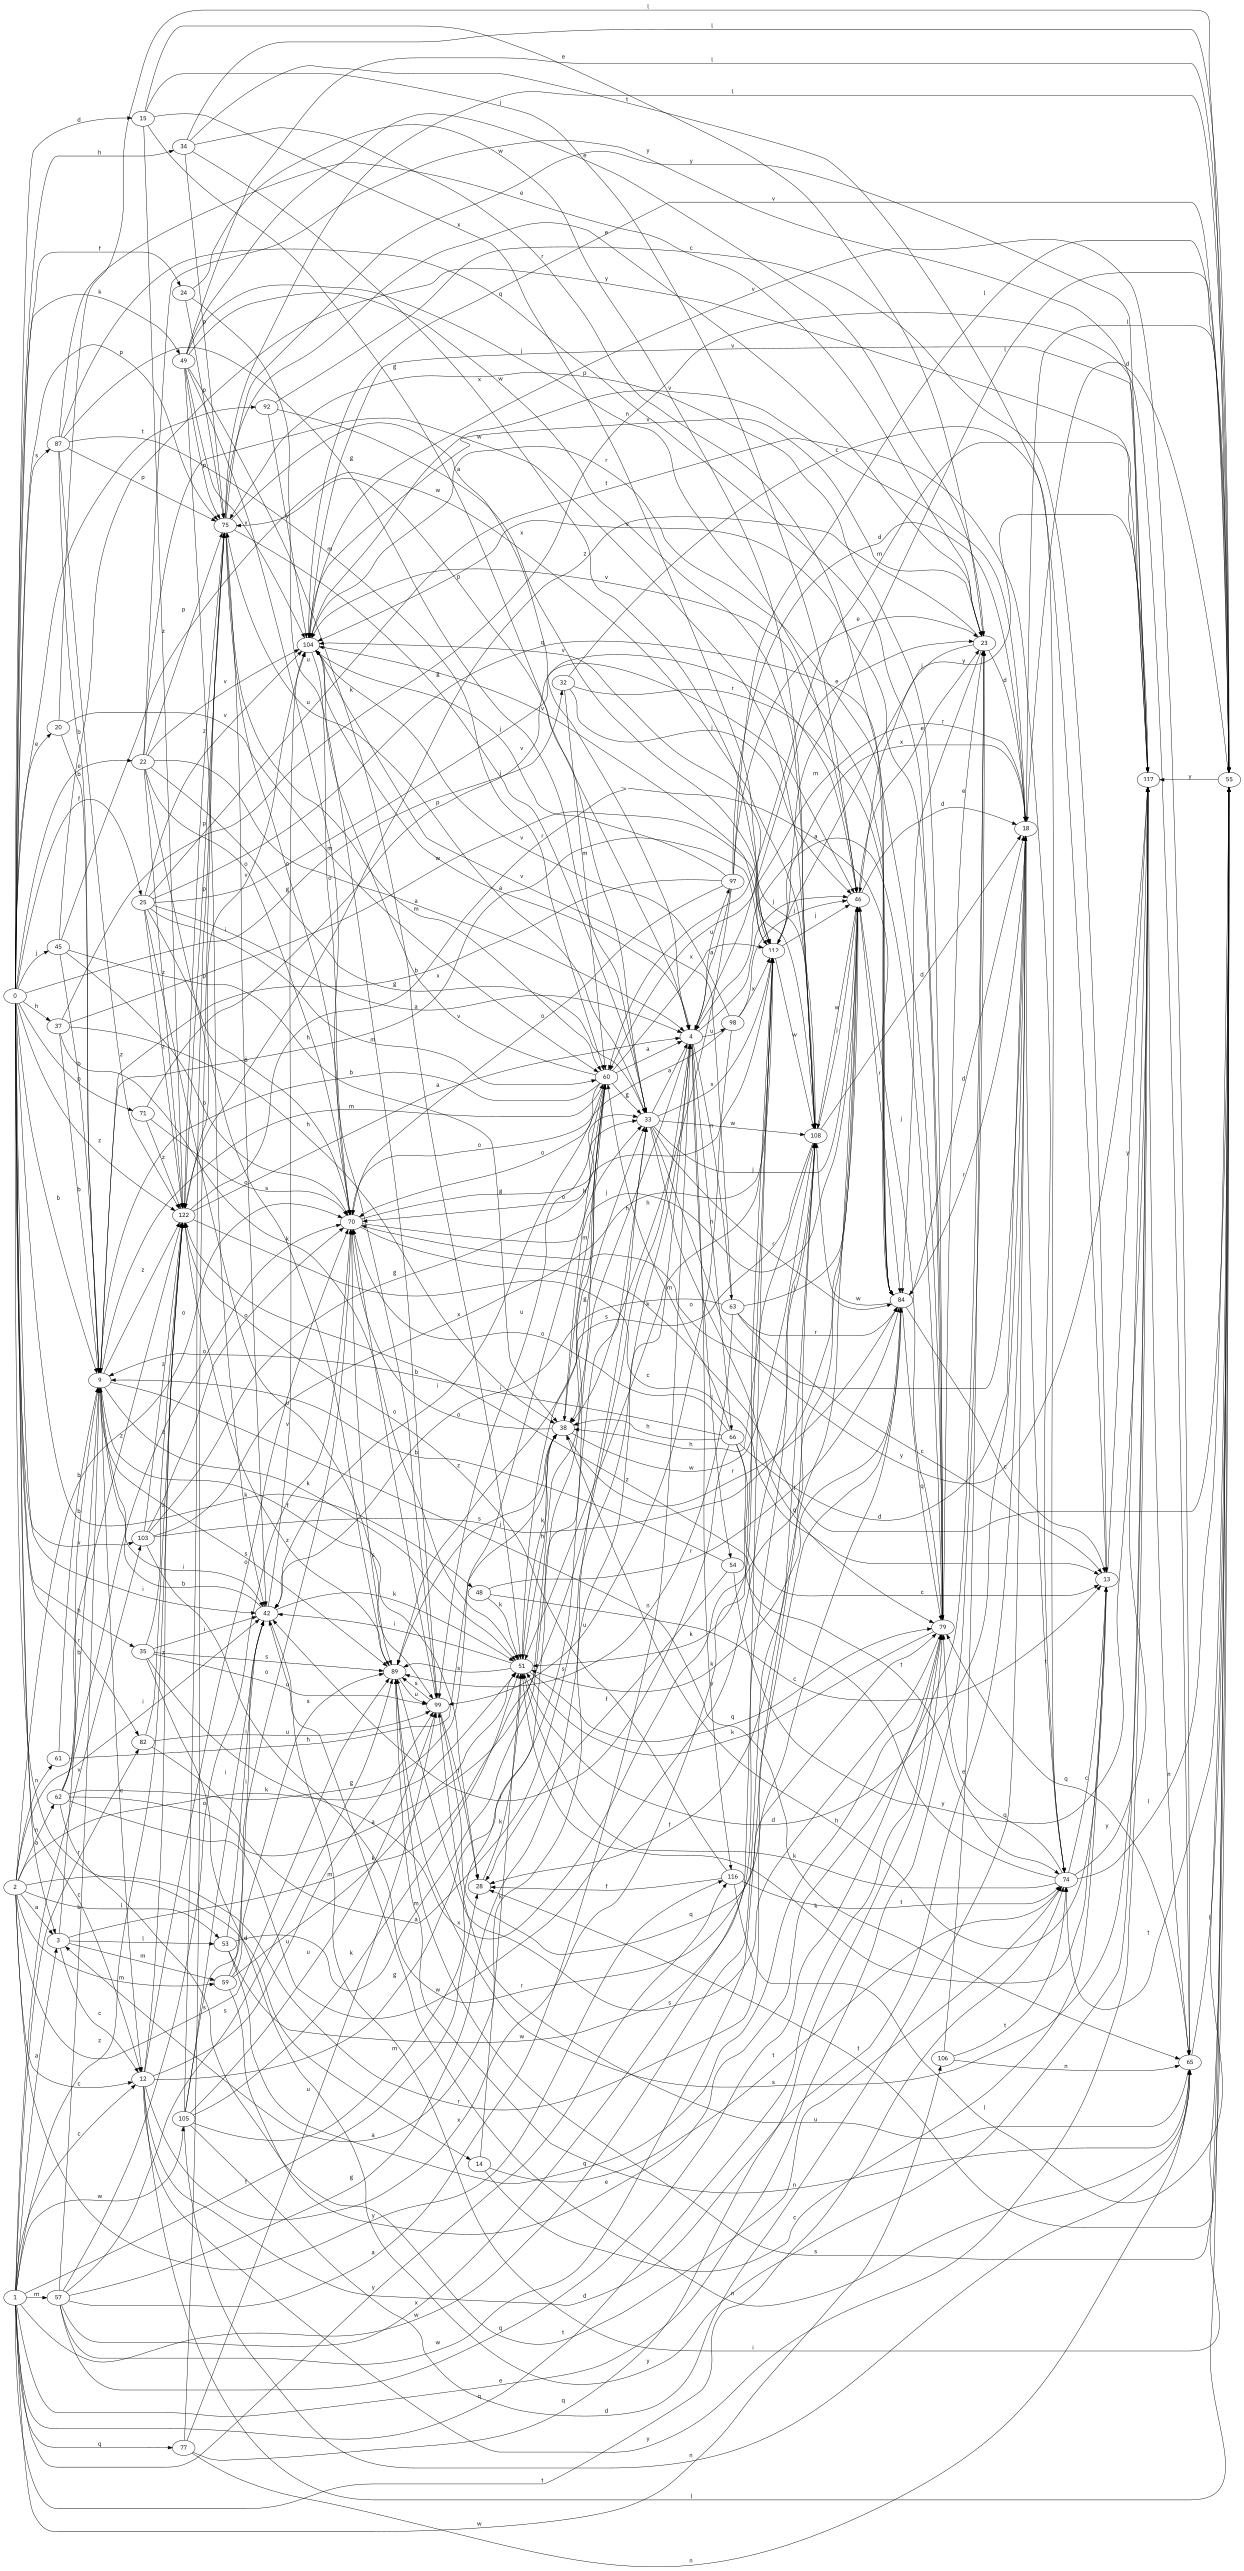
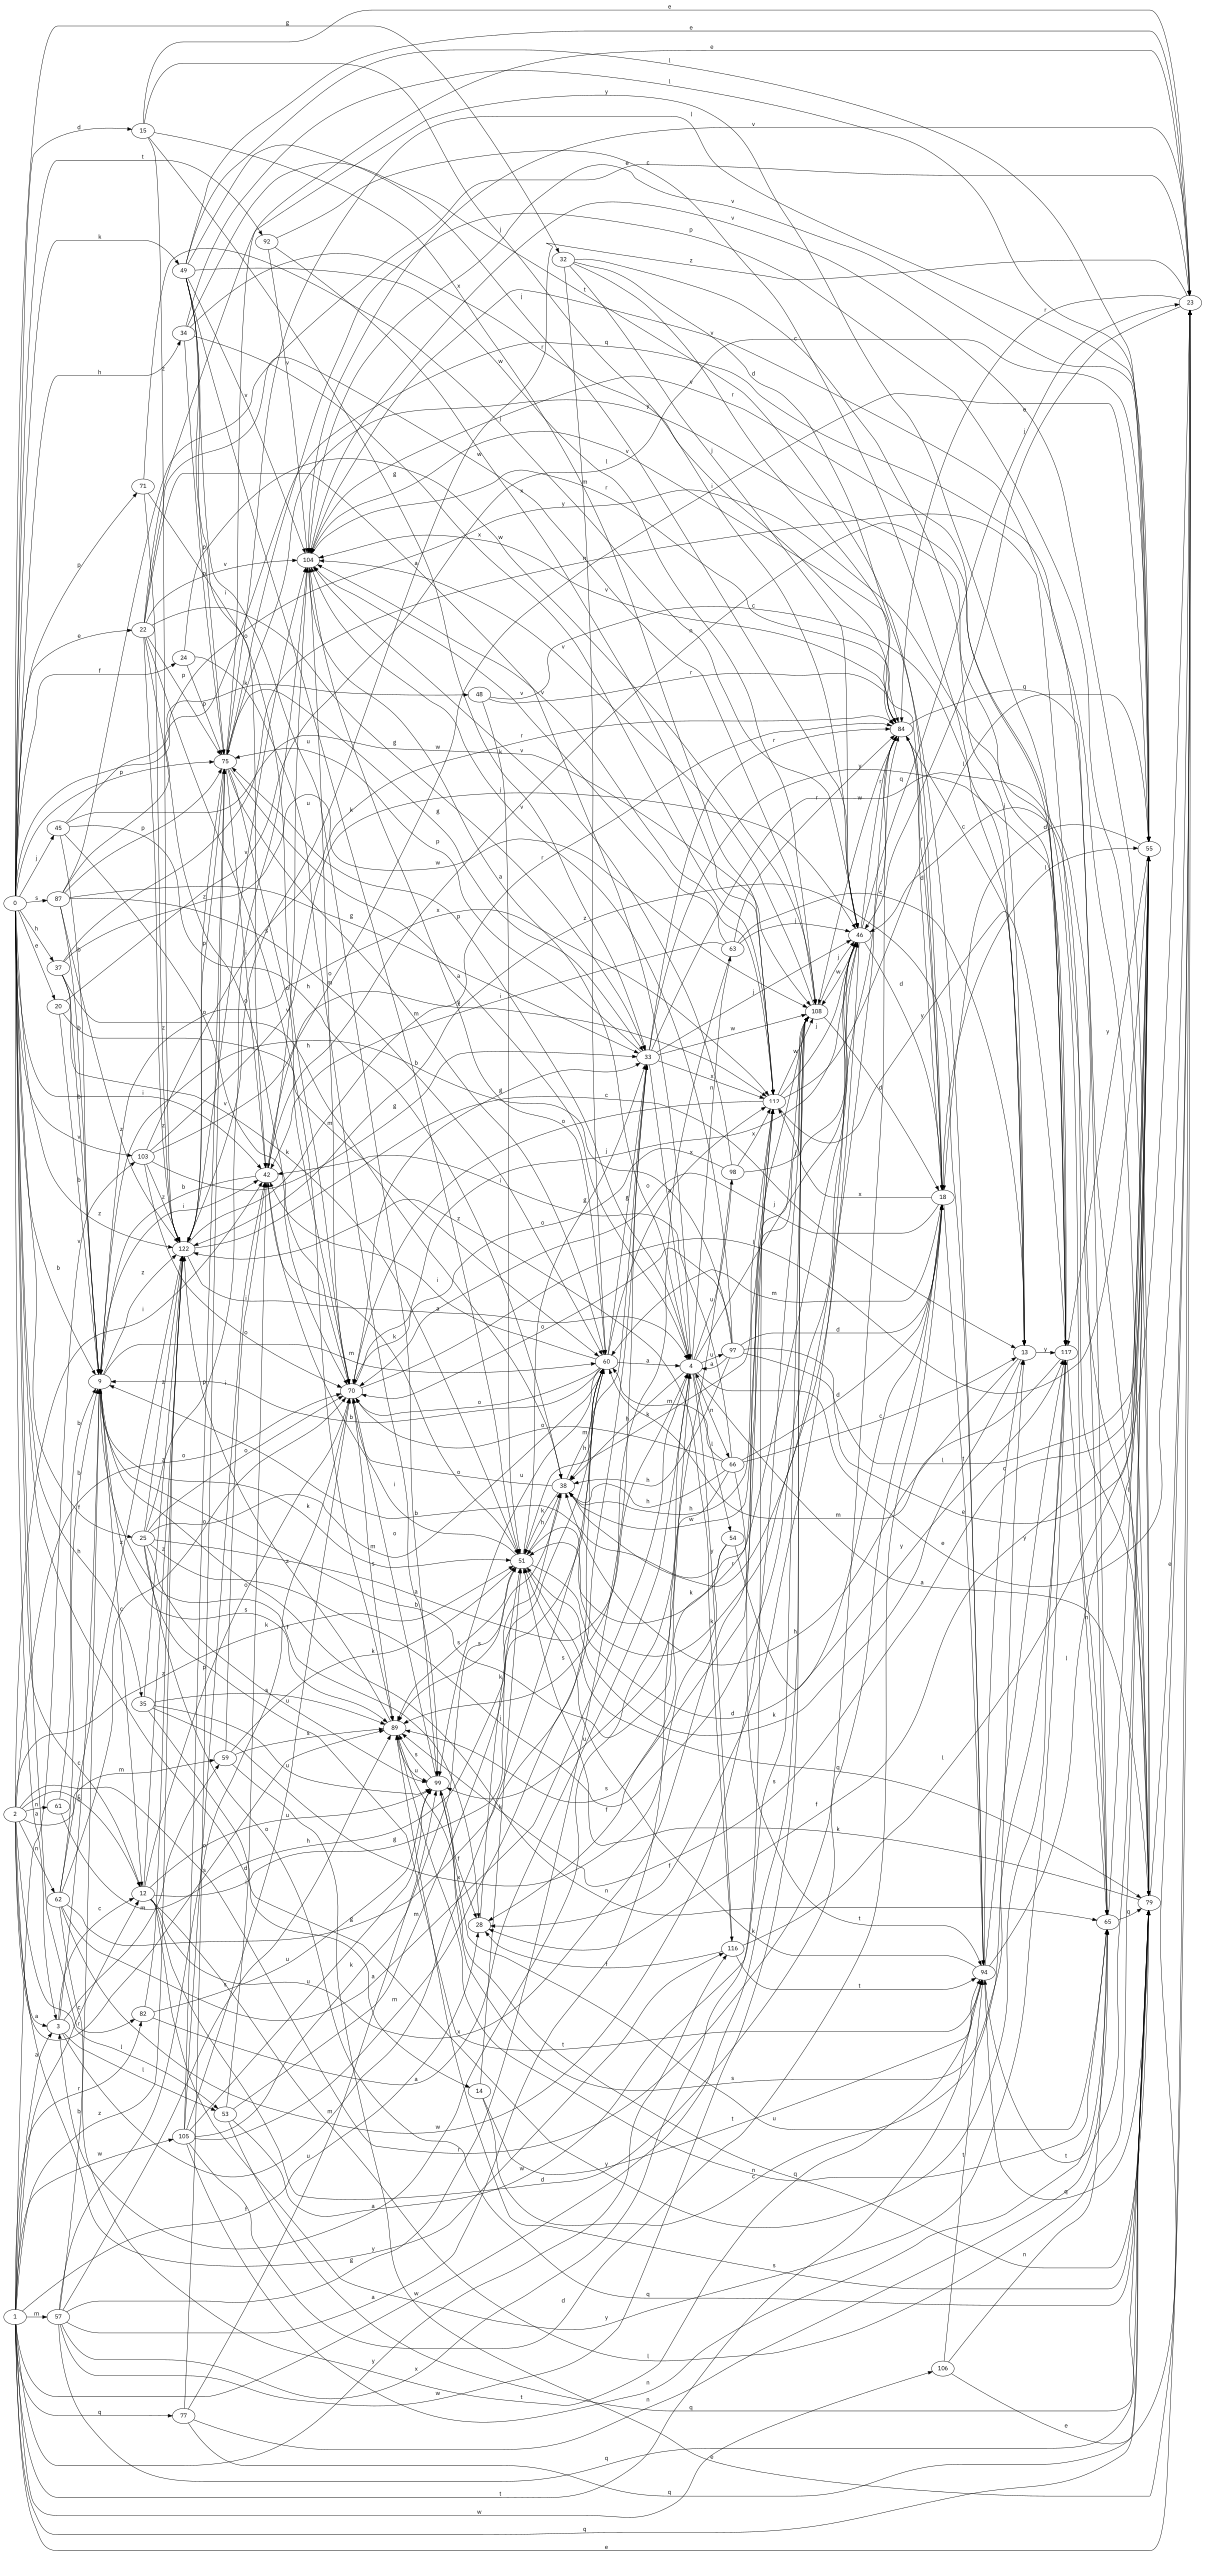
(1015, 727) -> (866, 550)
(203, 1633) -> none
(1066, 1880) -> (984, 1973)
